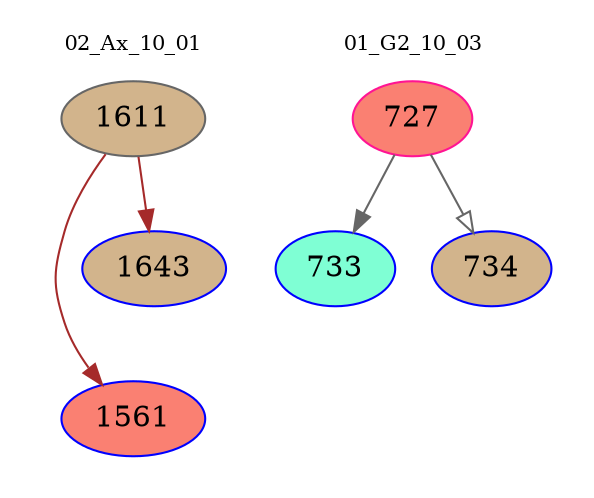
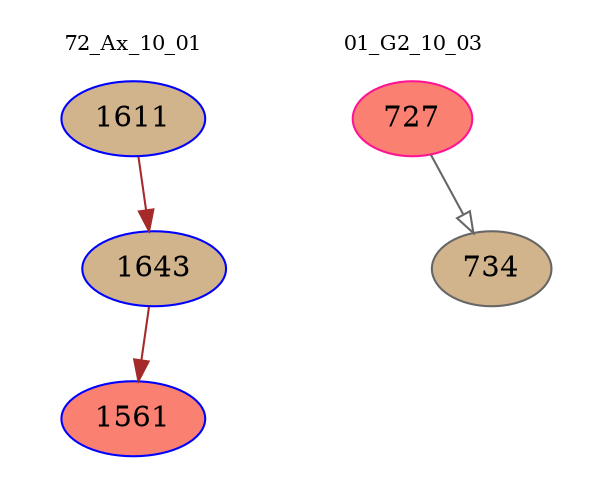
(133, 45) -> (133, 45)
(133, 119) -> (133, 119)
(58, 259) -> (145, 334)
(335, 269) -> none
(492, 269) -> (492, 269)
